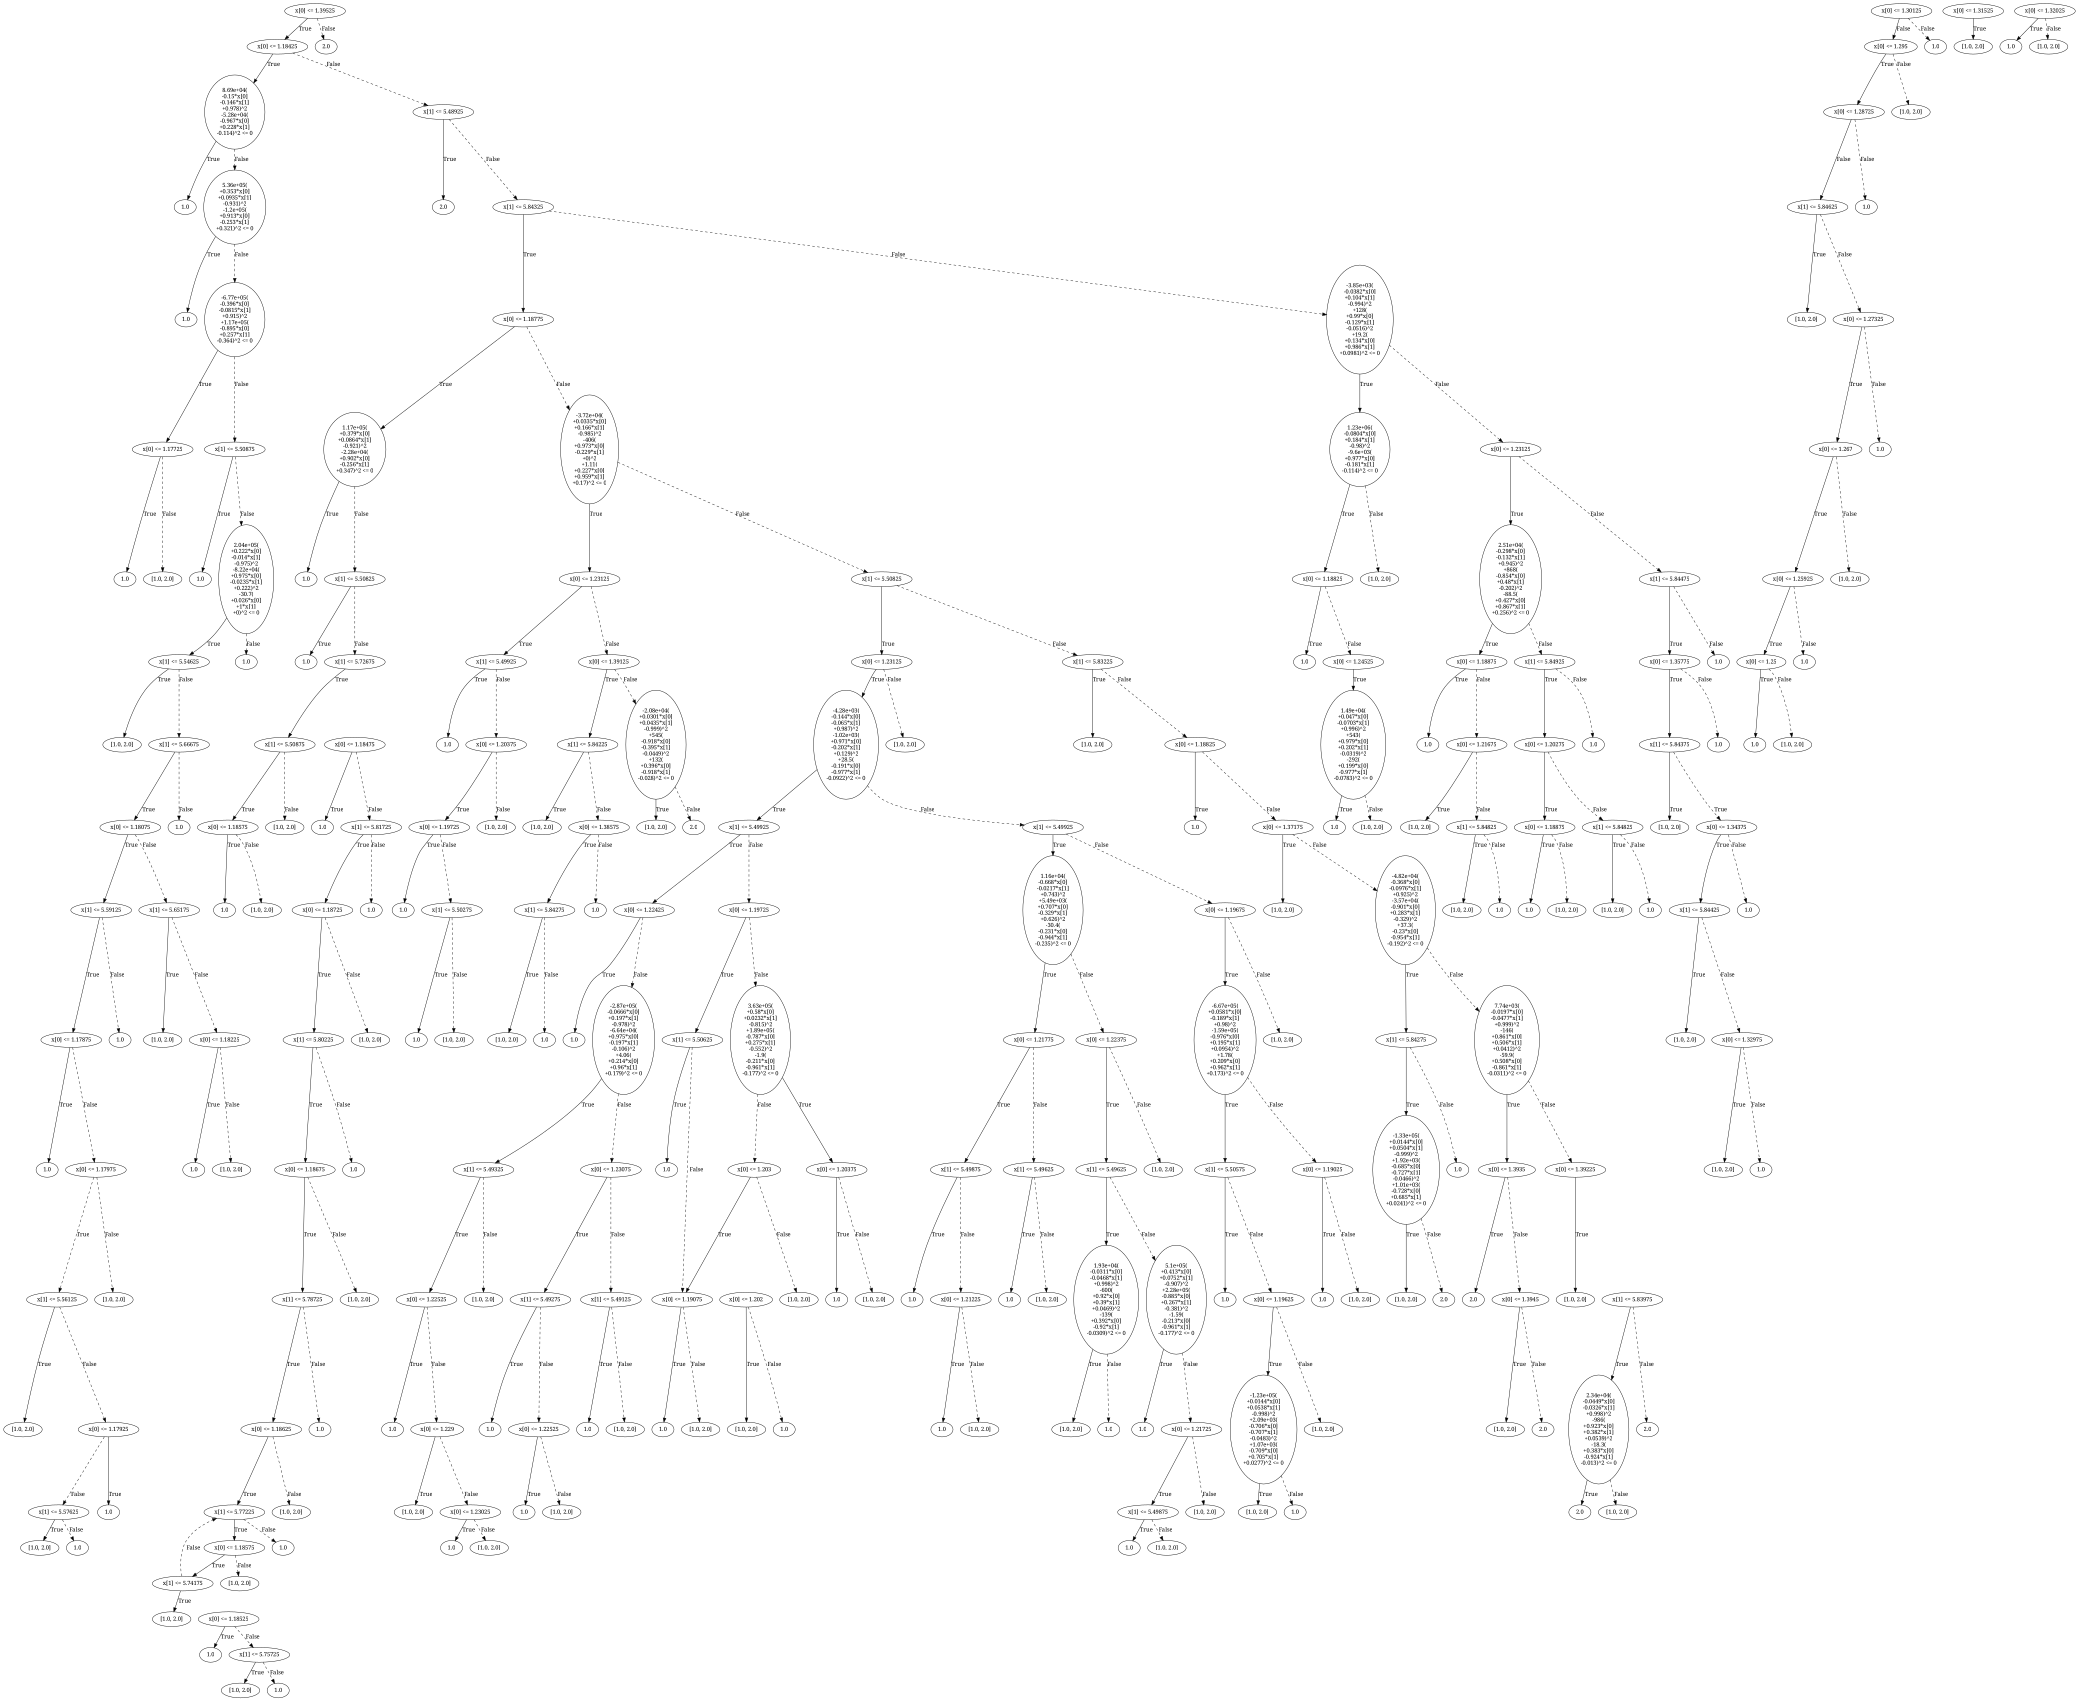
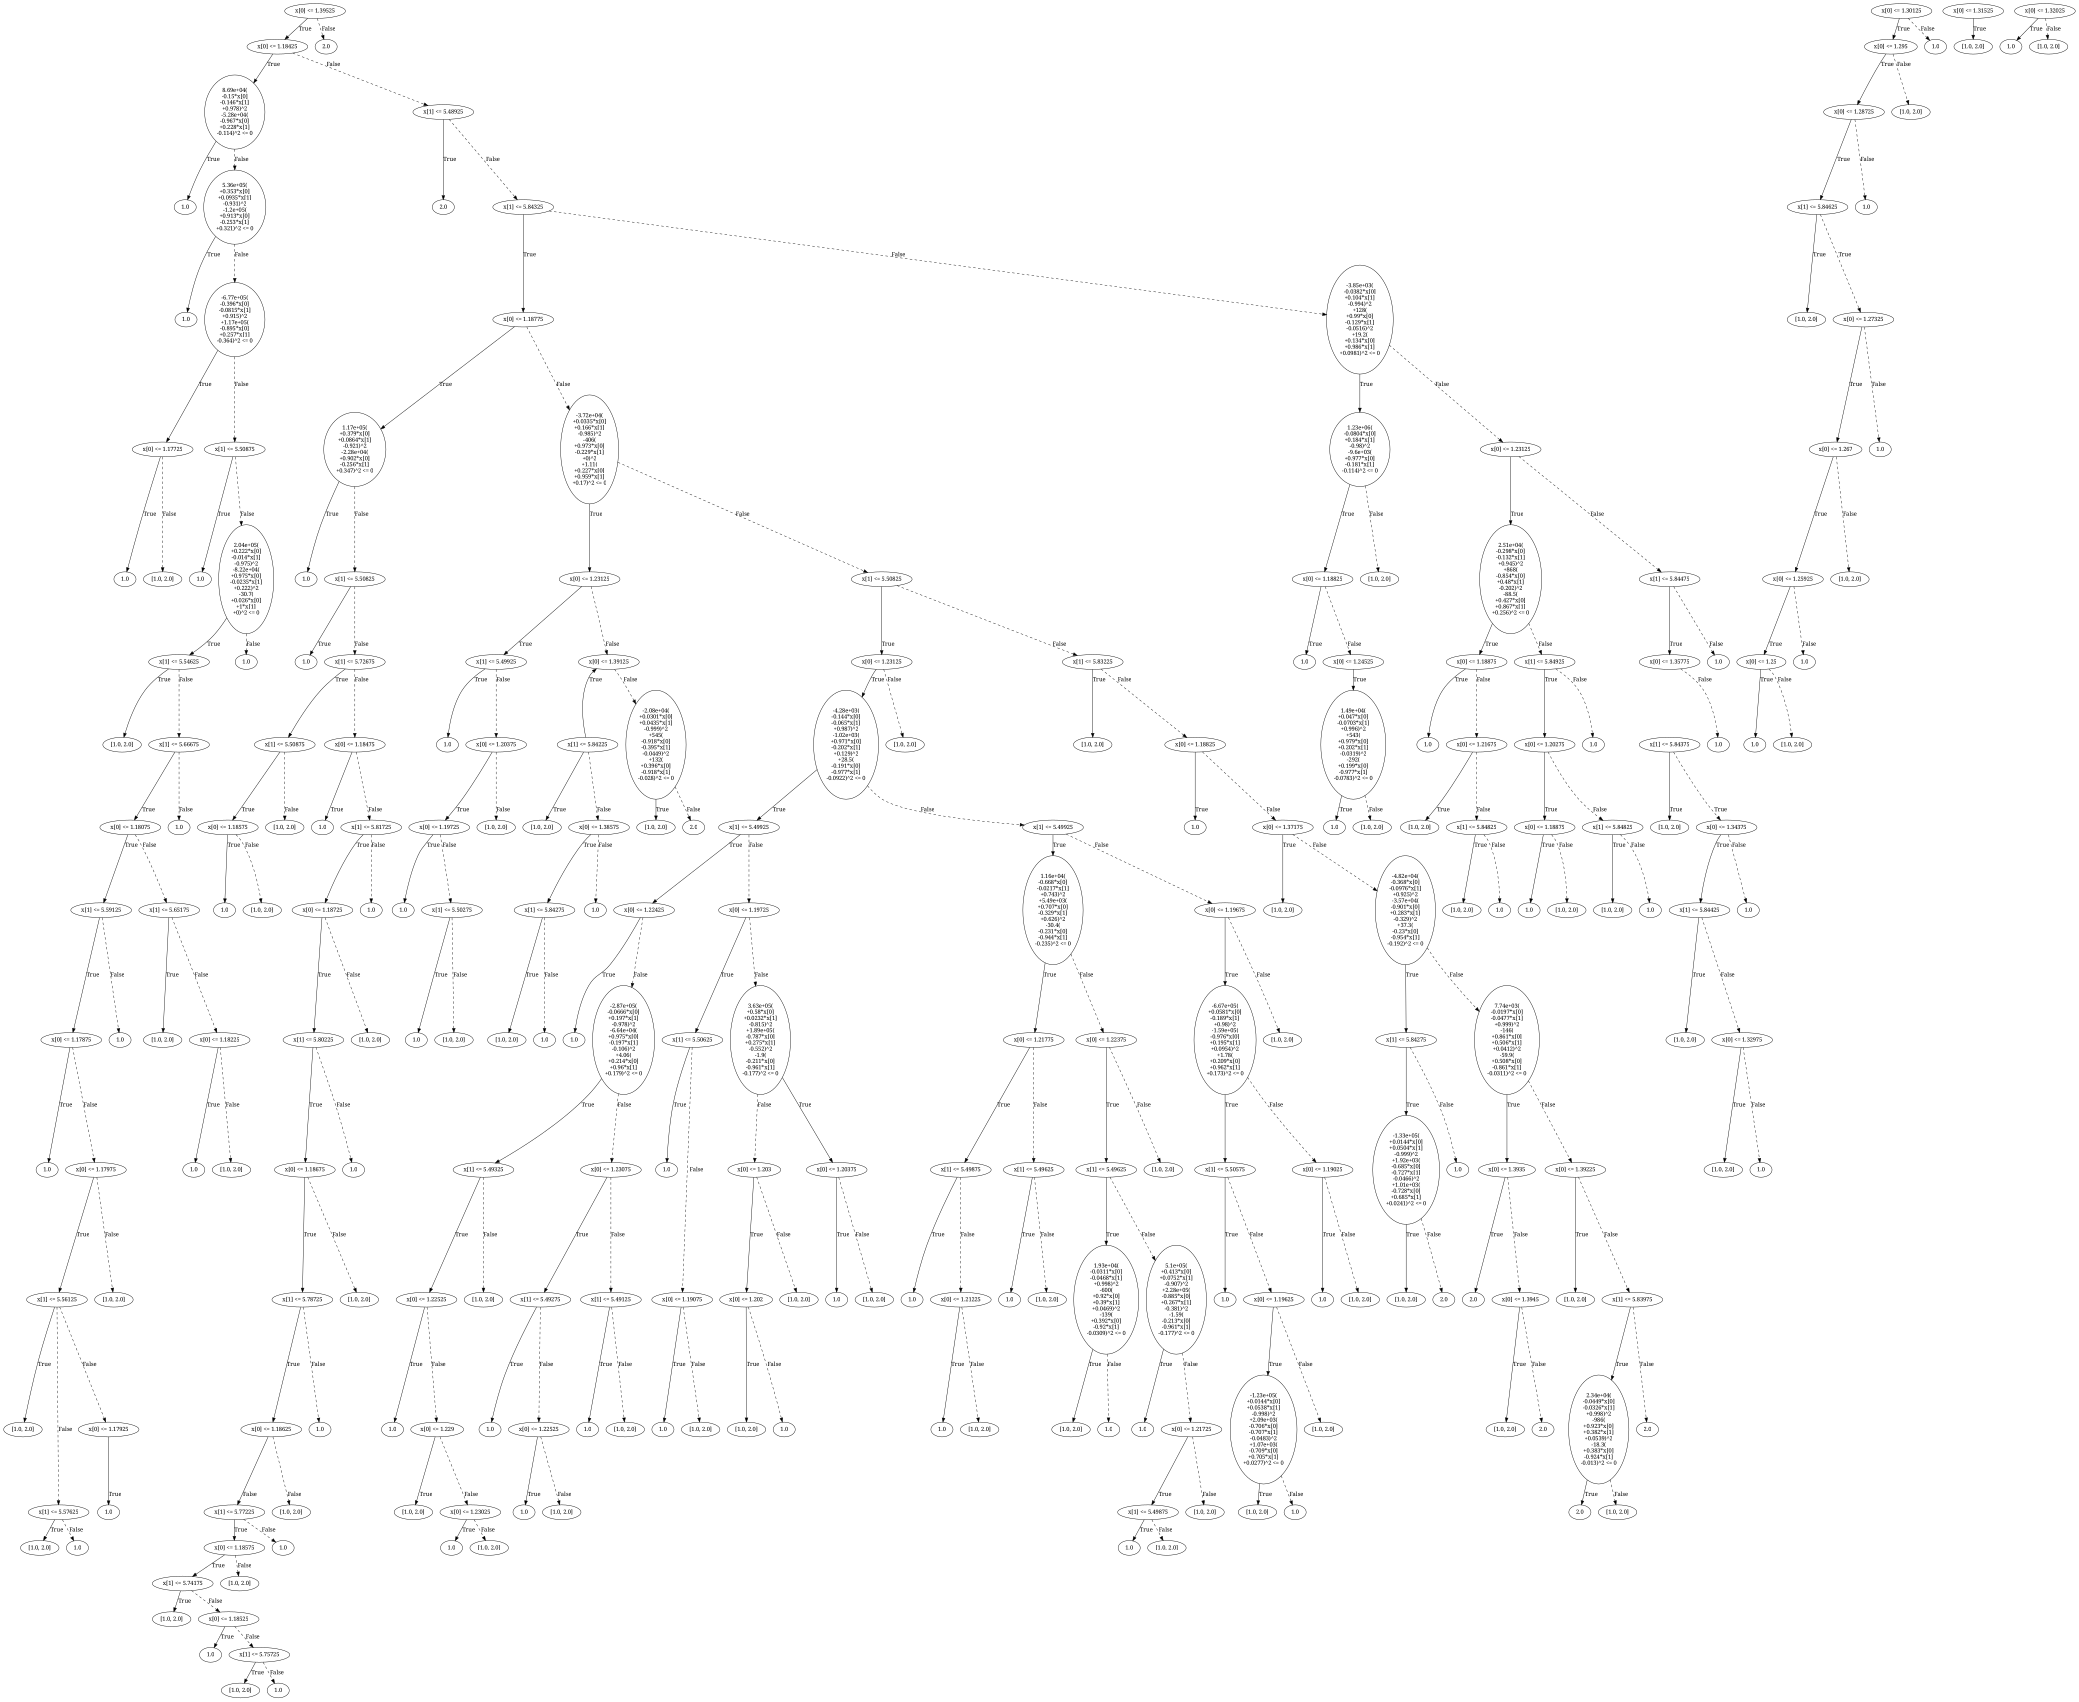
(1904, 29) -> (1904, 29)
(1844, 160) -> (1844, 160)
(1845, 255) -> (1845, 255)
none -> (355, 701)
(599, 701) -> (583, 703)
(1670, 701) -> none
(77, 1233) -> (77, 1233)
(719, 1233) -> (750, 1233)
none -> (1603, 1233)
(85, 1469) -> (58, 1404)
(250, 1494) -> (250, 1494)
(186, 1542) -> (204, 1600)
